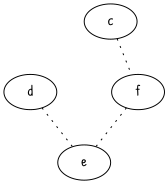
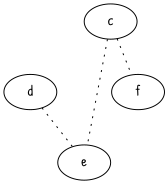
(111, 127) -> (97, 92)
